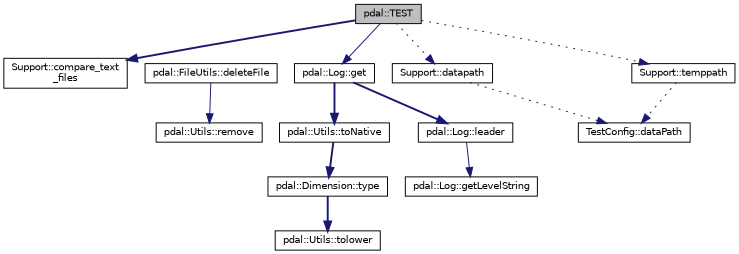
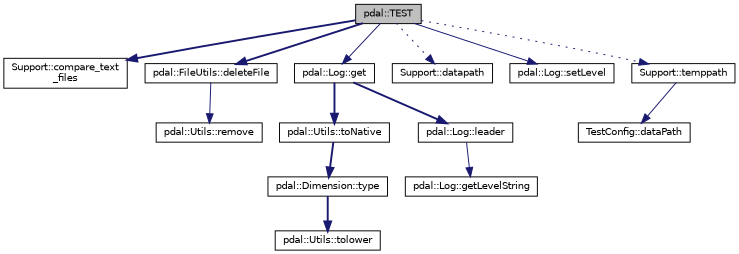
none -> (304, 42)
none -> (562, 73)
(662, 99) -> (662, 99)
(534, 101) -> none
